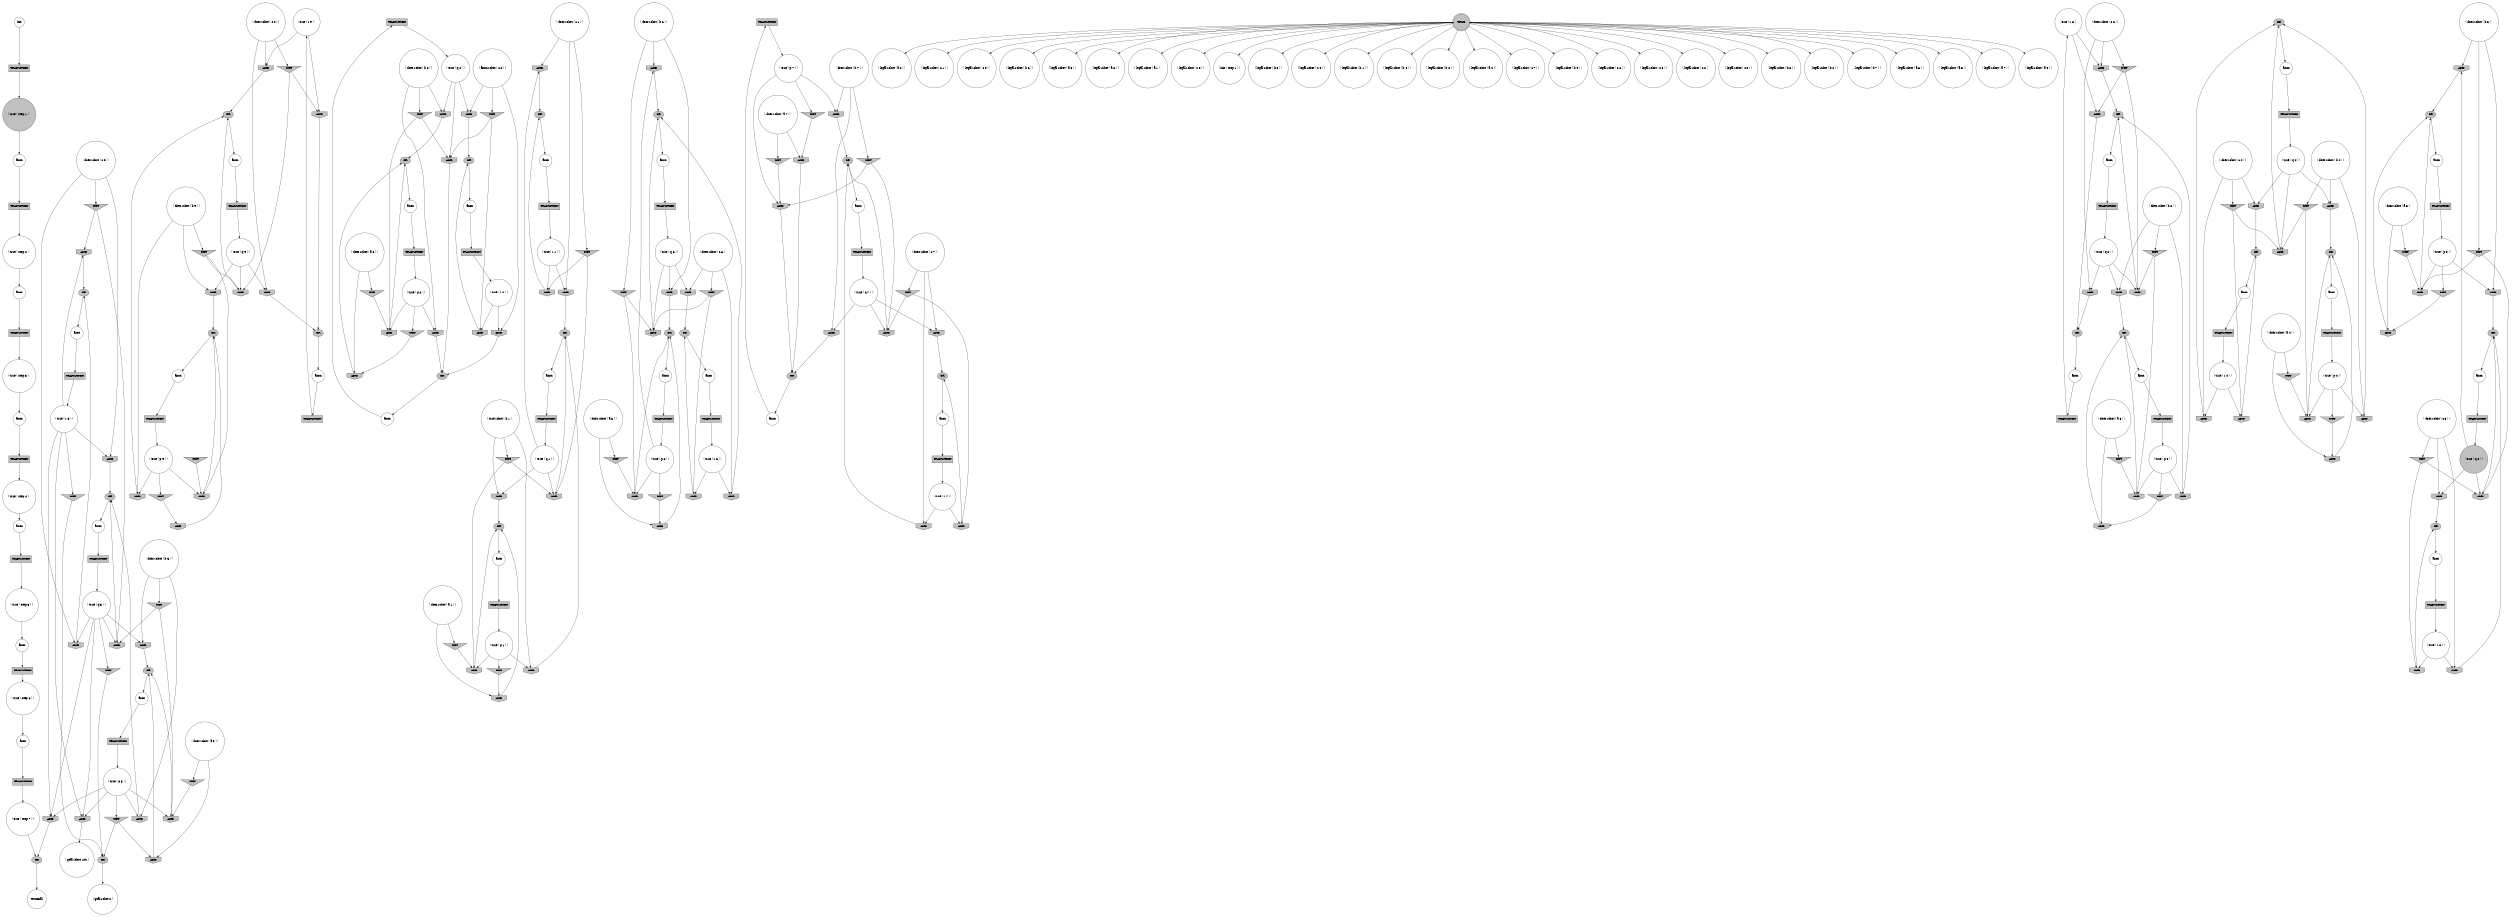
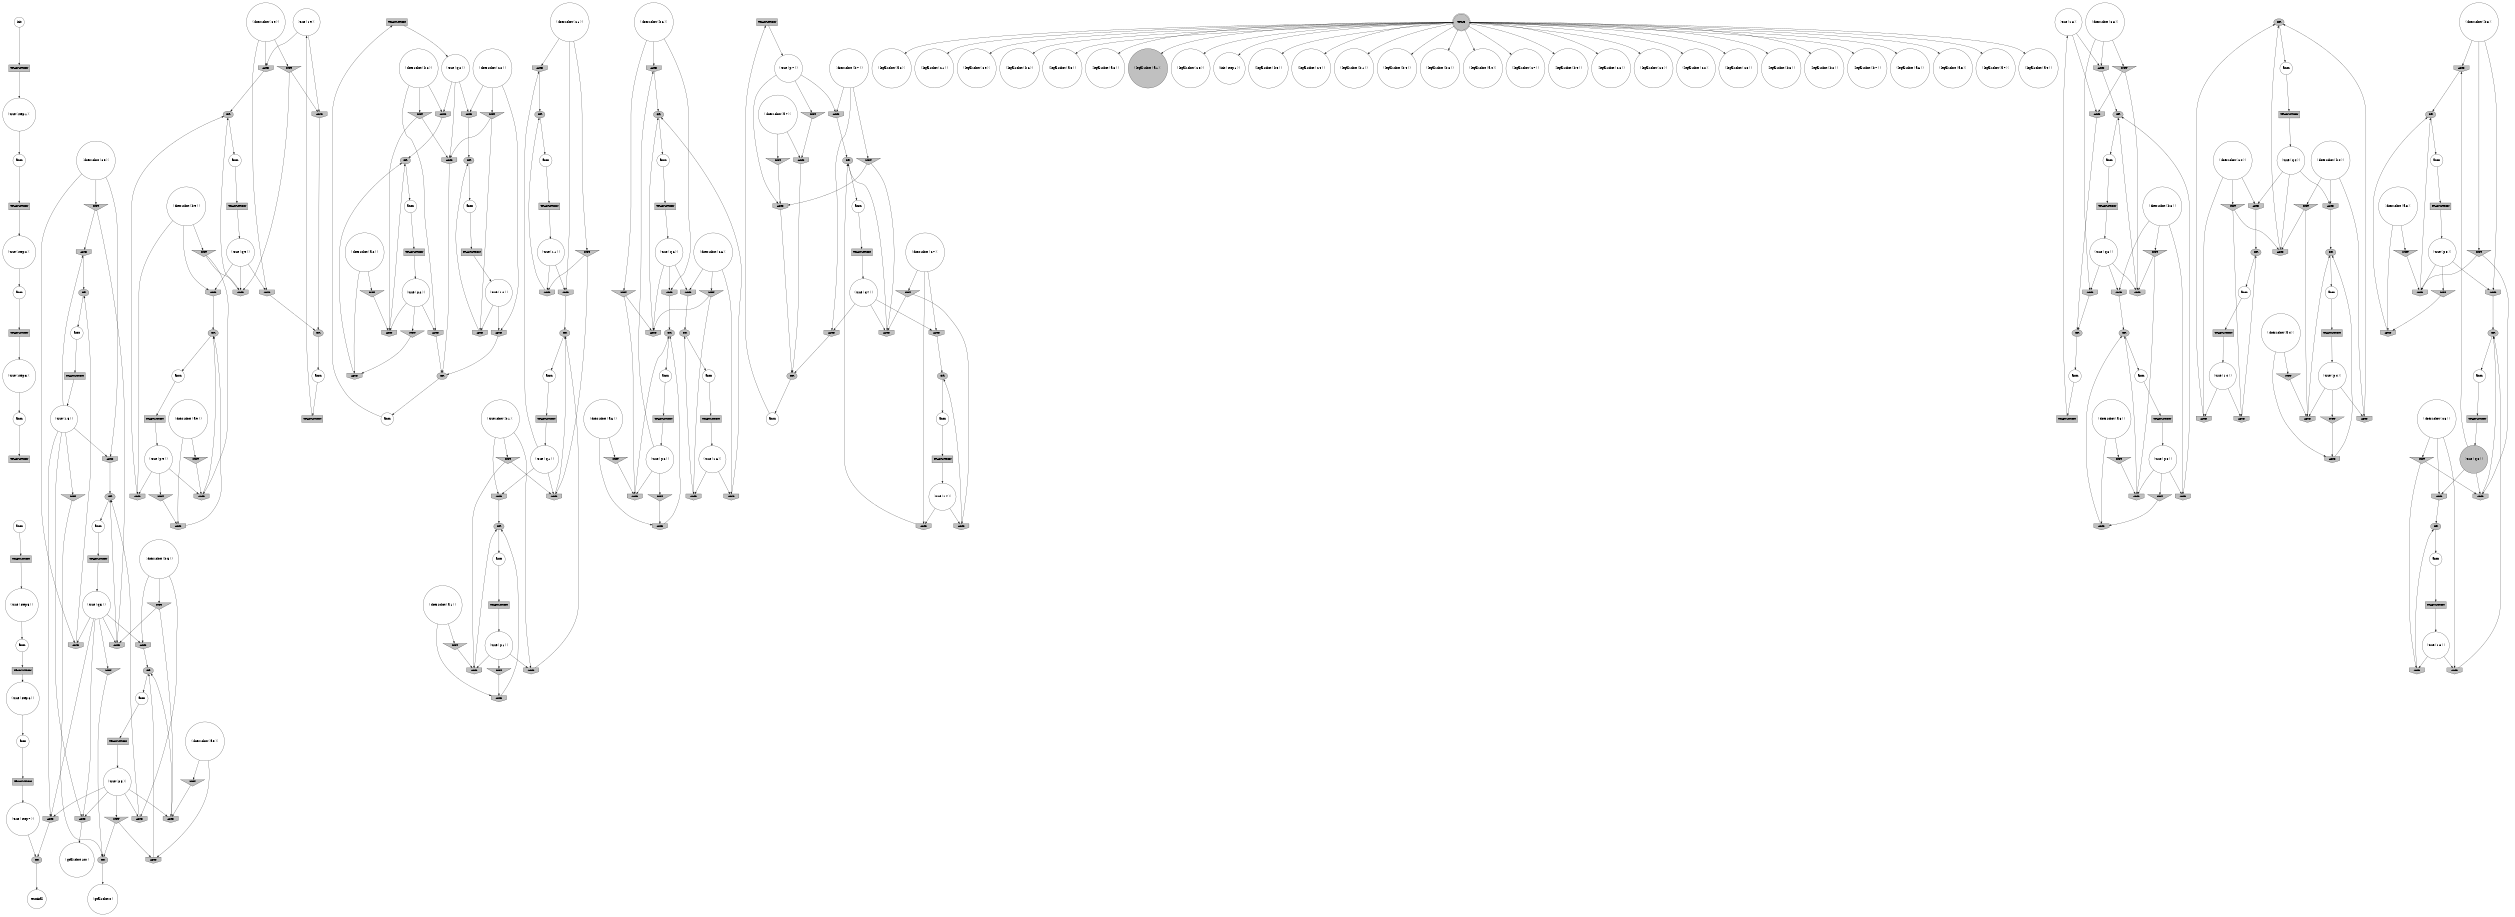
(492, 68) -> (492, 68)
(1148, 68) -> (1148, 68)
(19, 115) -> (19, 115)
none -> (188, 419)
(19, 497) -> none
